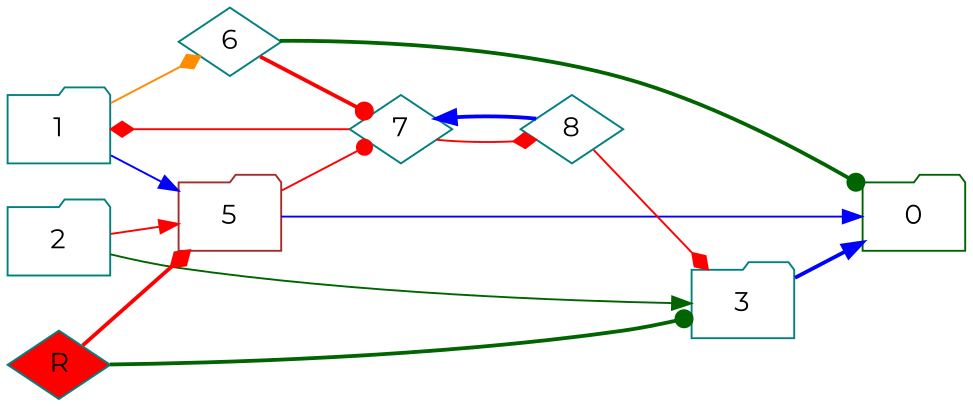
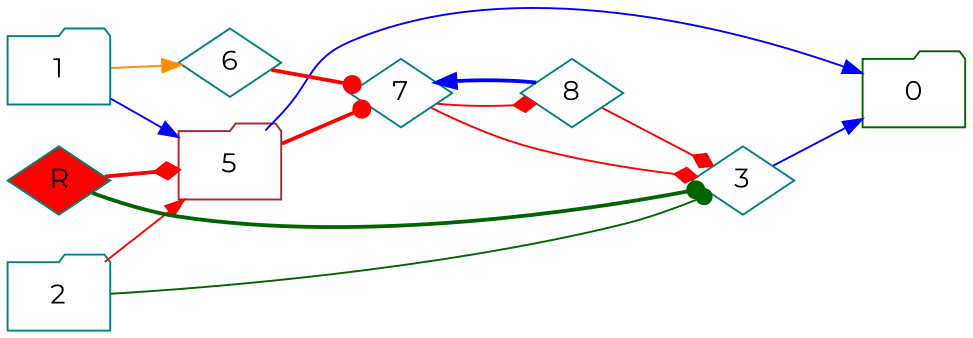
(575, 66) -> none
(145, 85) -> (136, 67)
(242, 129) -> (550, 152)
(320, 171) -> (318, 128)
(820, 265) -> (809, 147)
(390, 290) -> (407, 265)
(743, 304) -> (743, 180)
